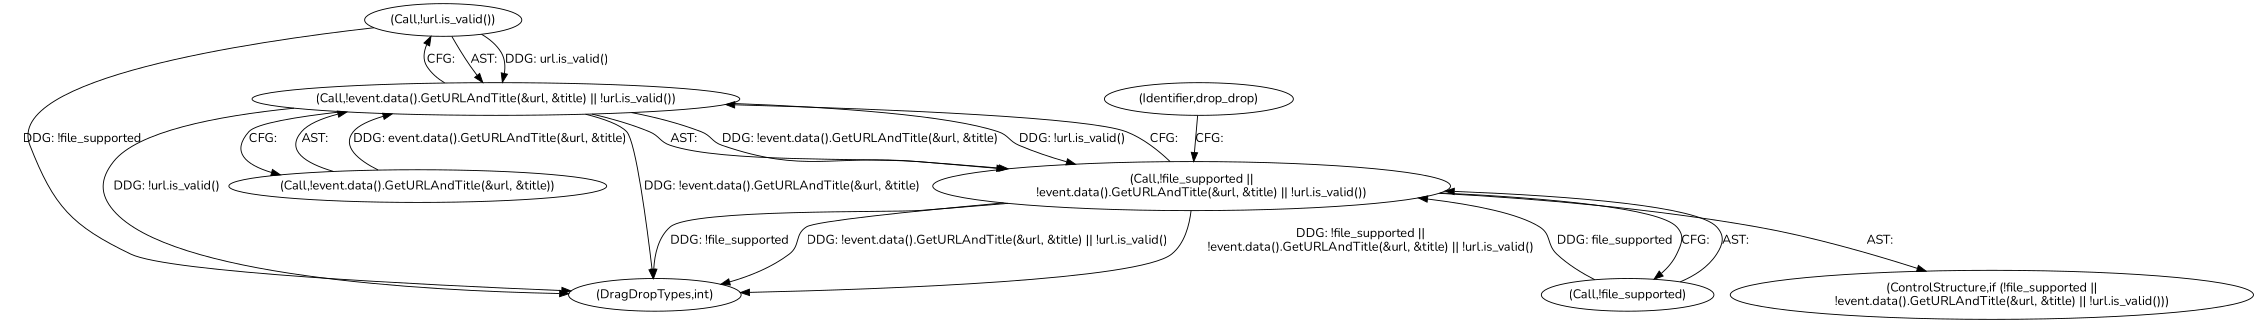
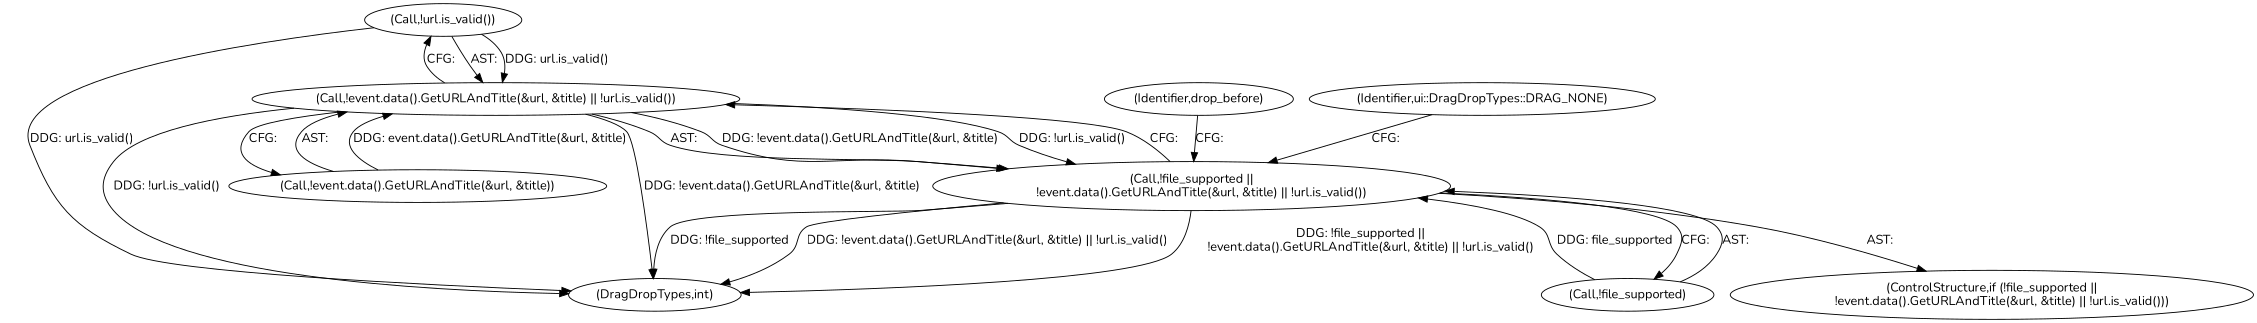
(1199, 99) -> (1199, 99)
none -> (1482, 99)
(82, 139) -> (82, 139)
